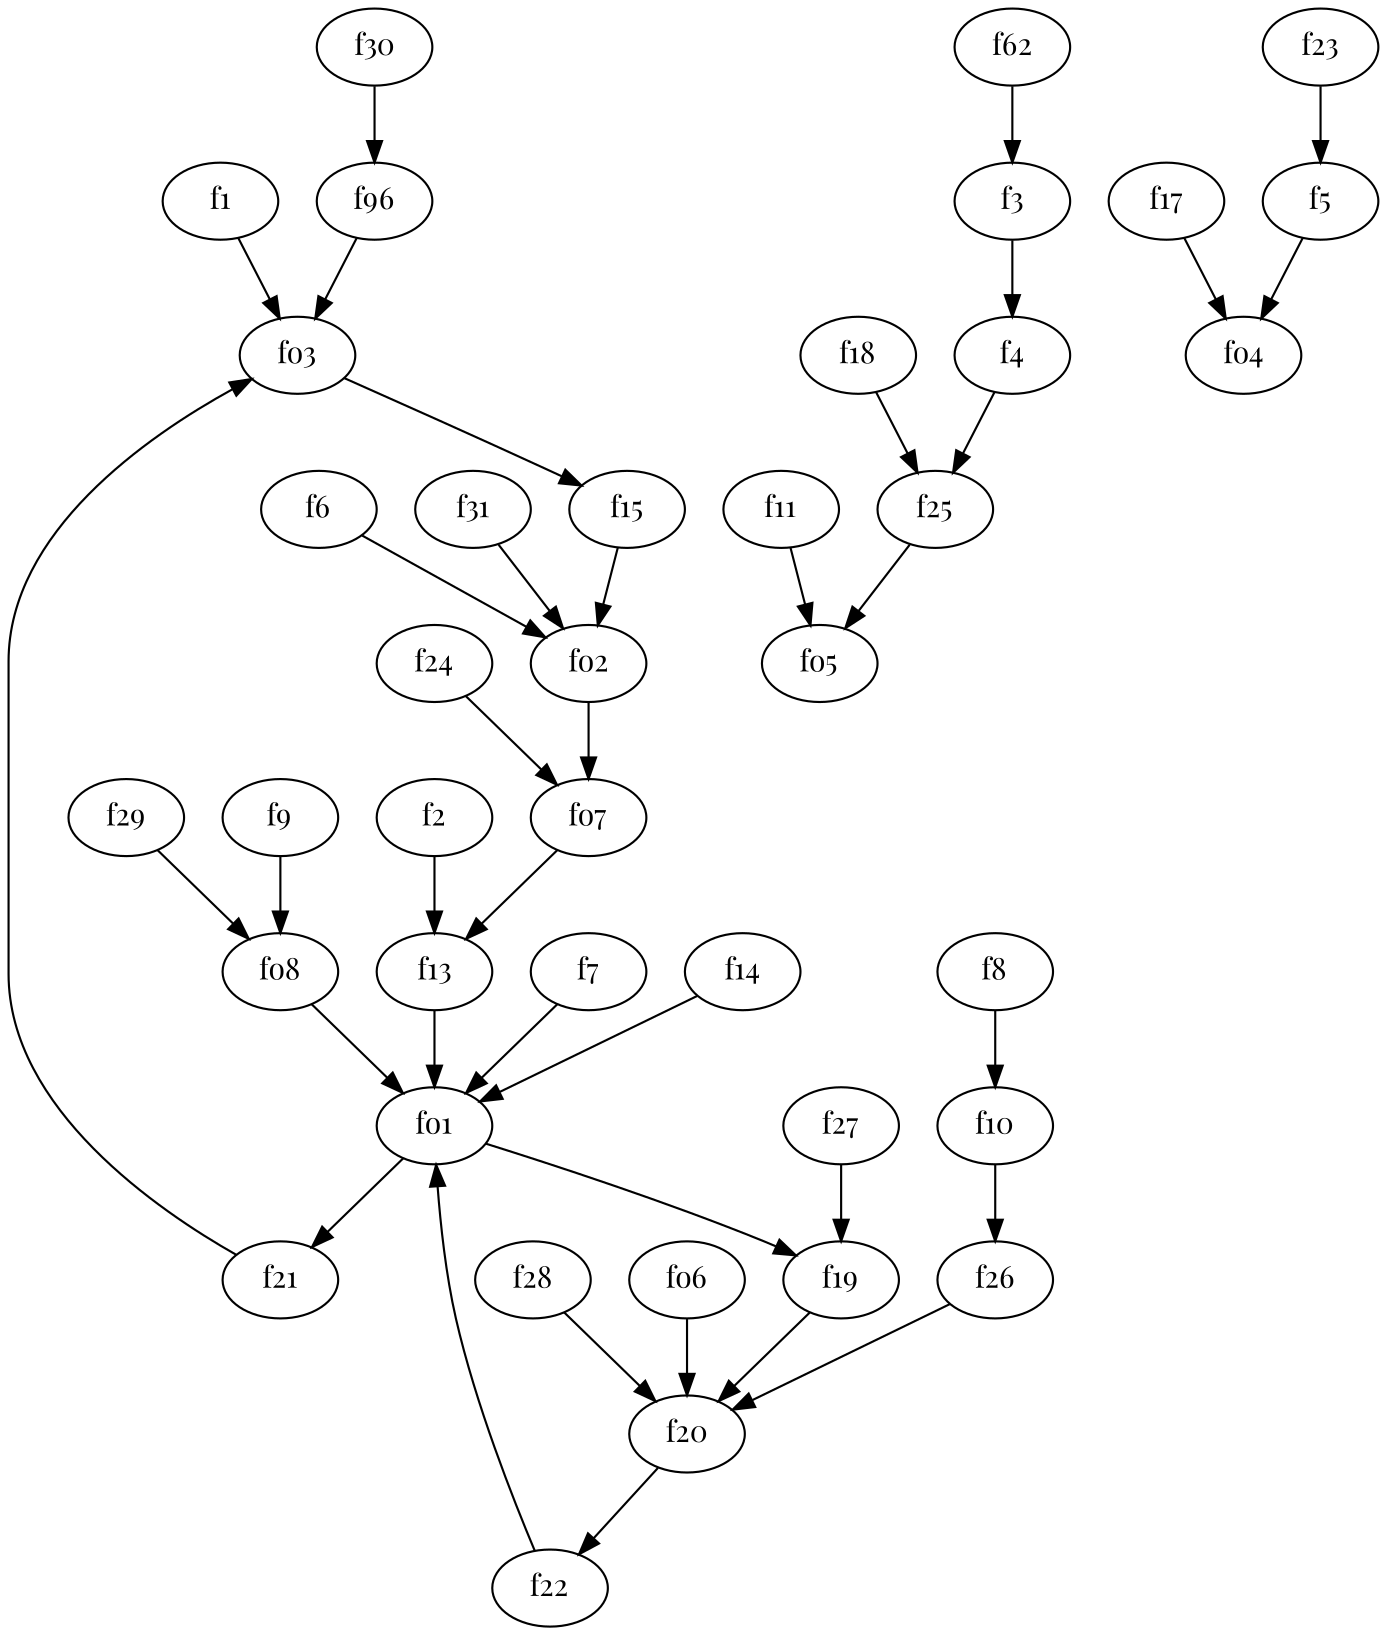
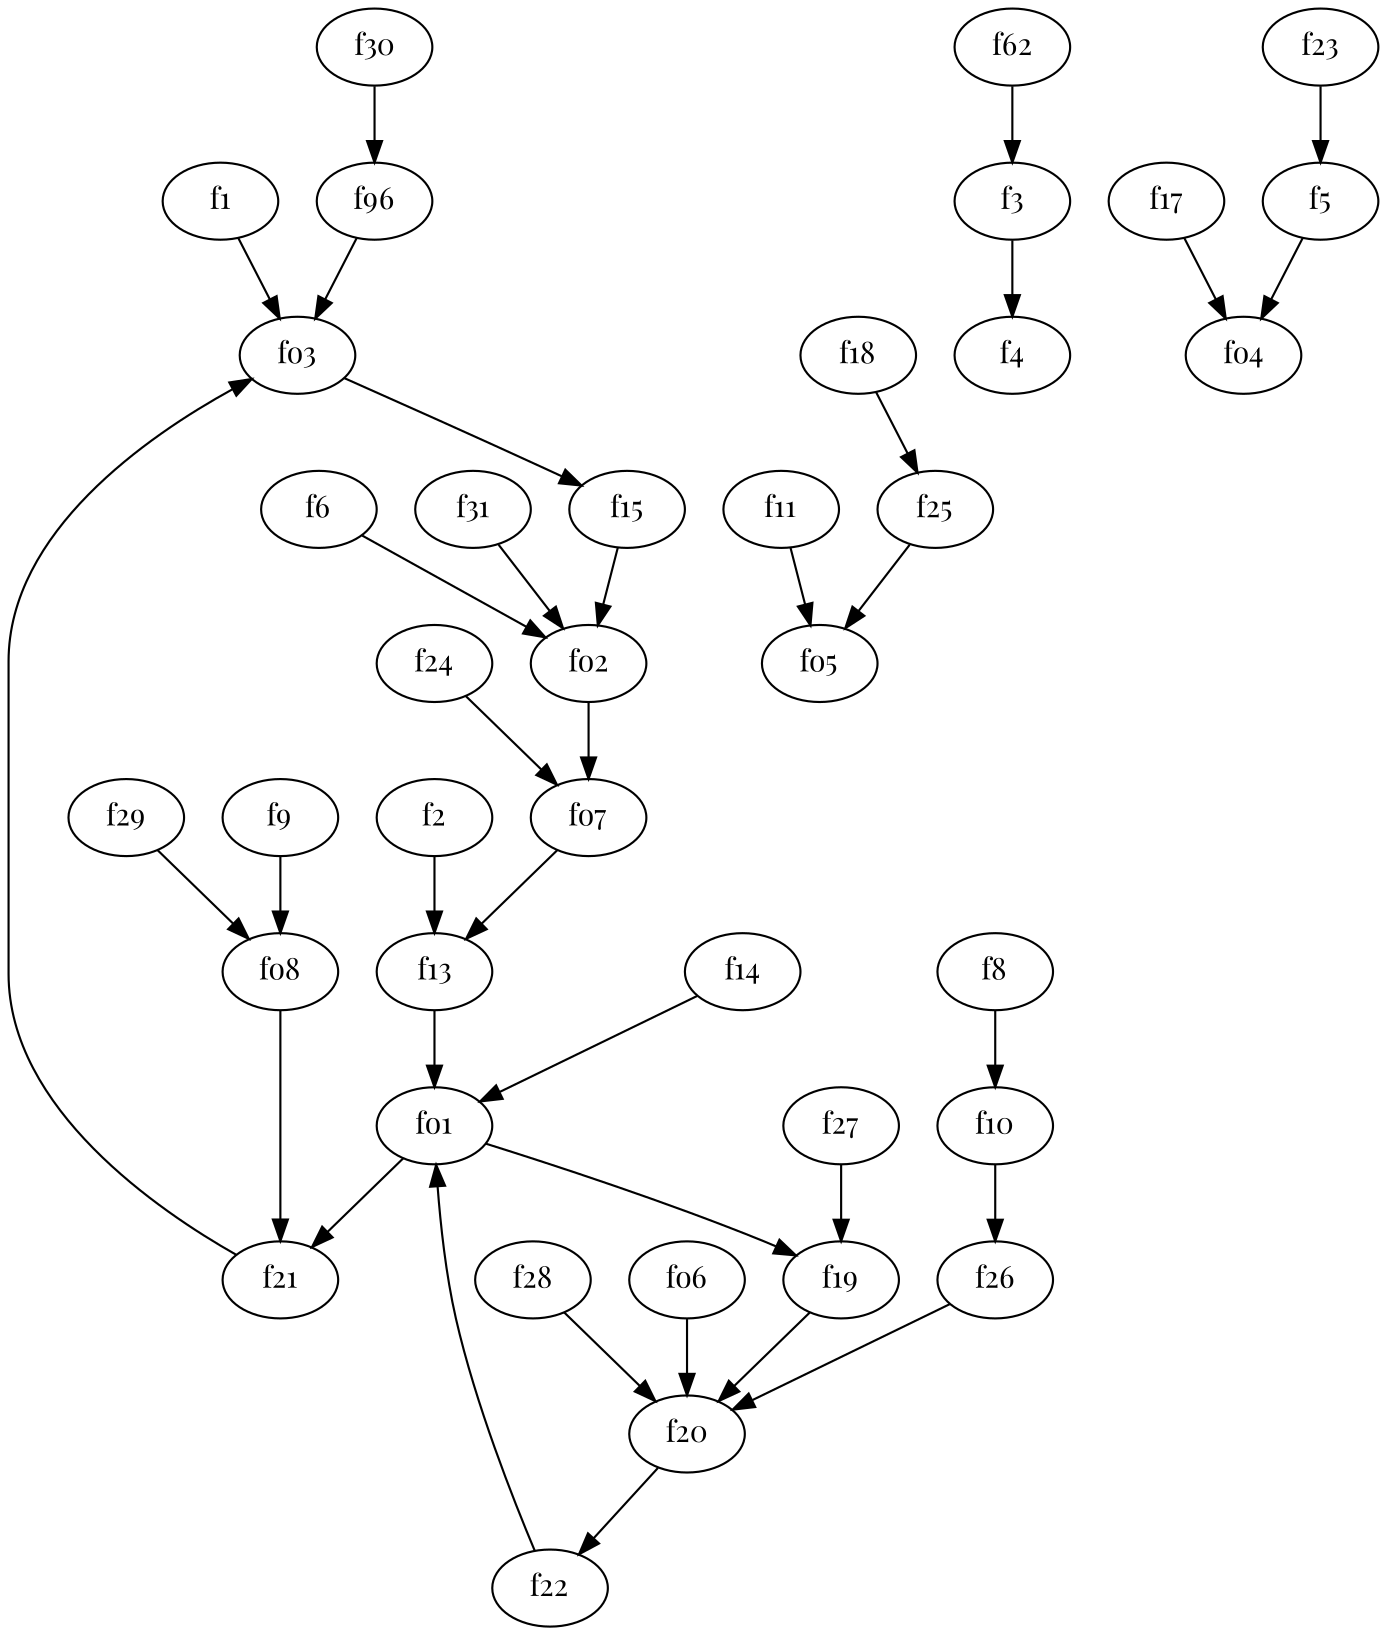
(979, 423) -> none
(589, 972) -> none
(350, 1041) -> (280, 1115)
